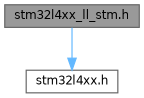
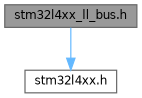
(72, 16) -> (71, 16)
